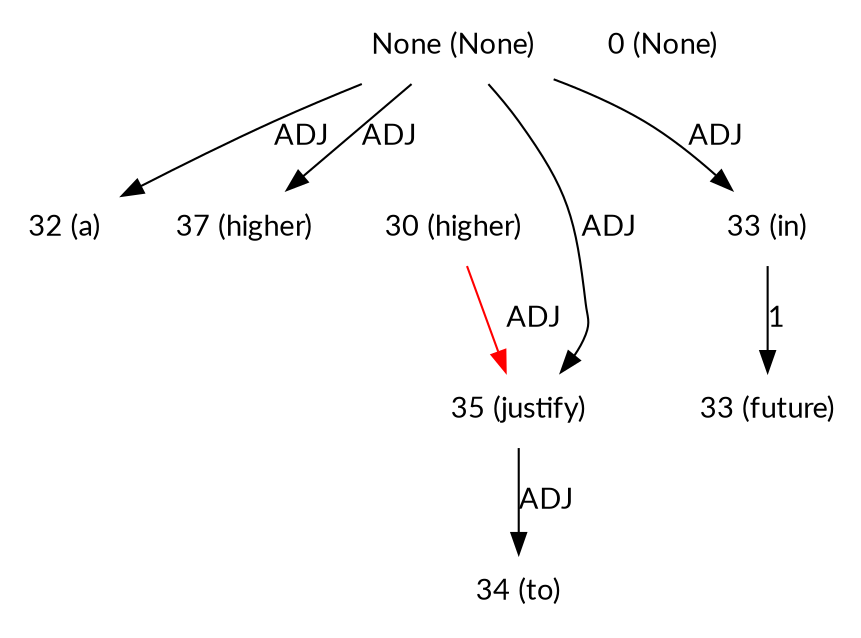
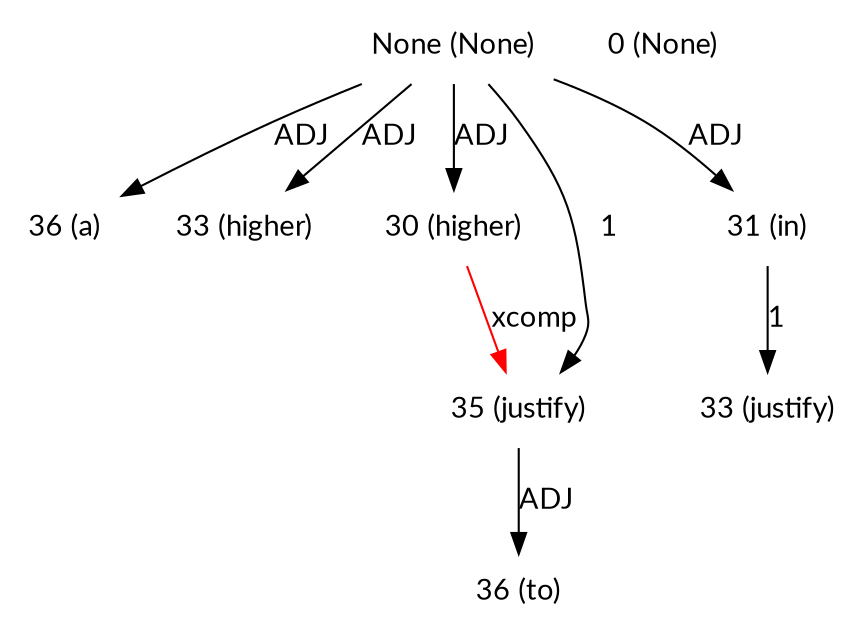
none -> (454, 127)
(65, 228) -> (65, 228)
(245, 228) -> (245, 228)
(610, 228) -> (610, 228)
(768, 228) -> (768, 228)
(534, 319) -> (534, 319)
(768, 410) -> (768, 410)
(519, 592) -> (519, 592)
